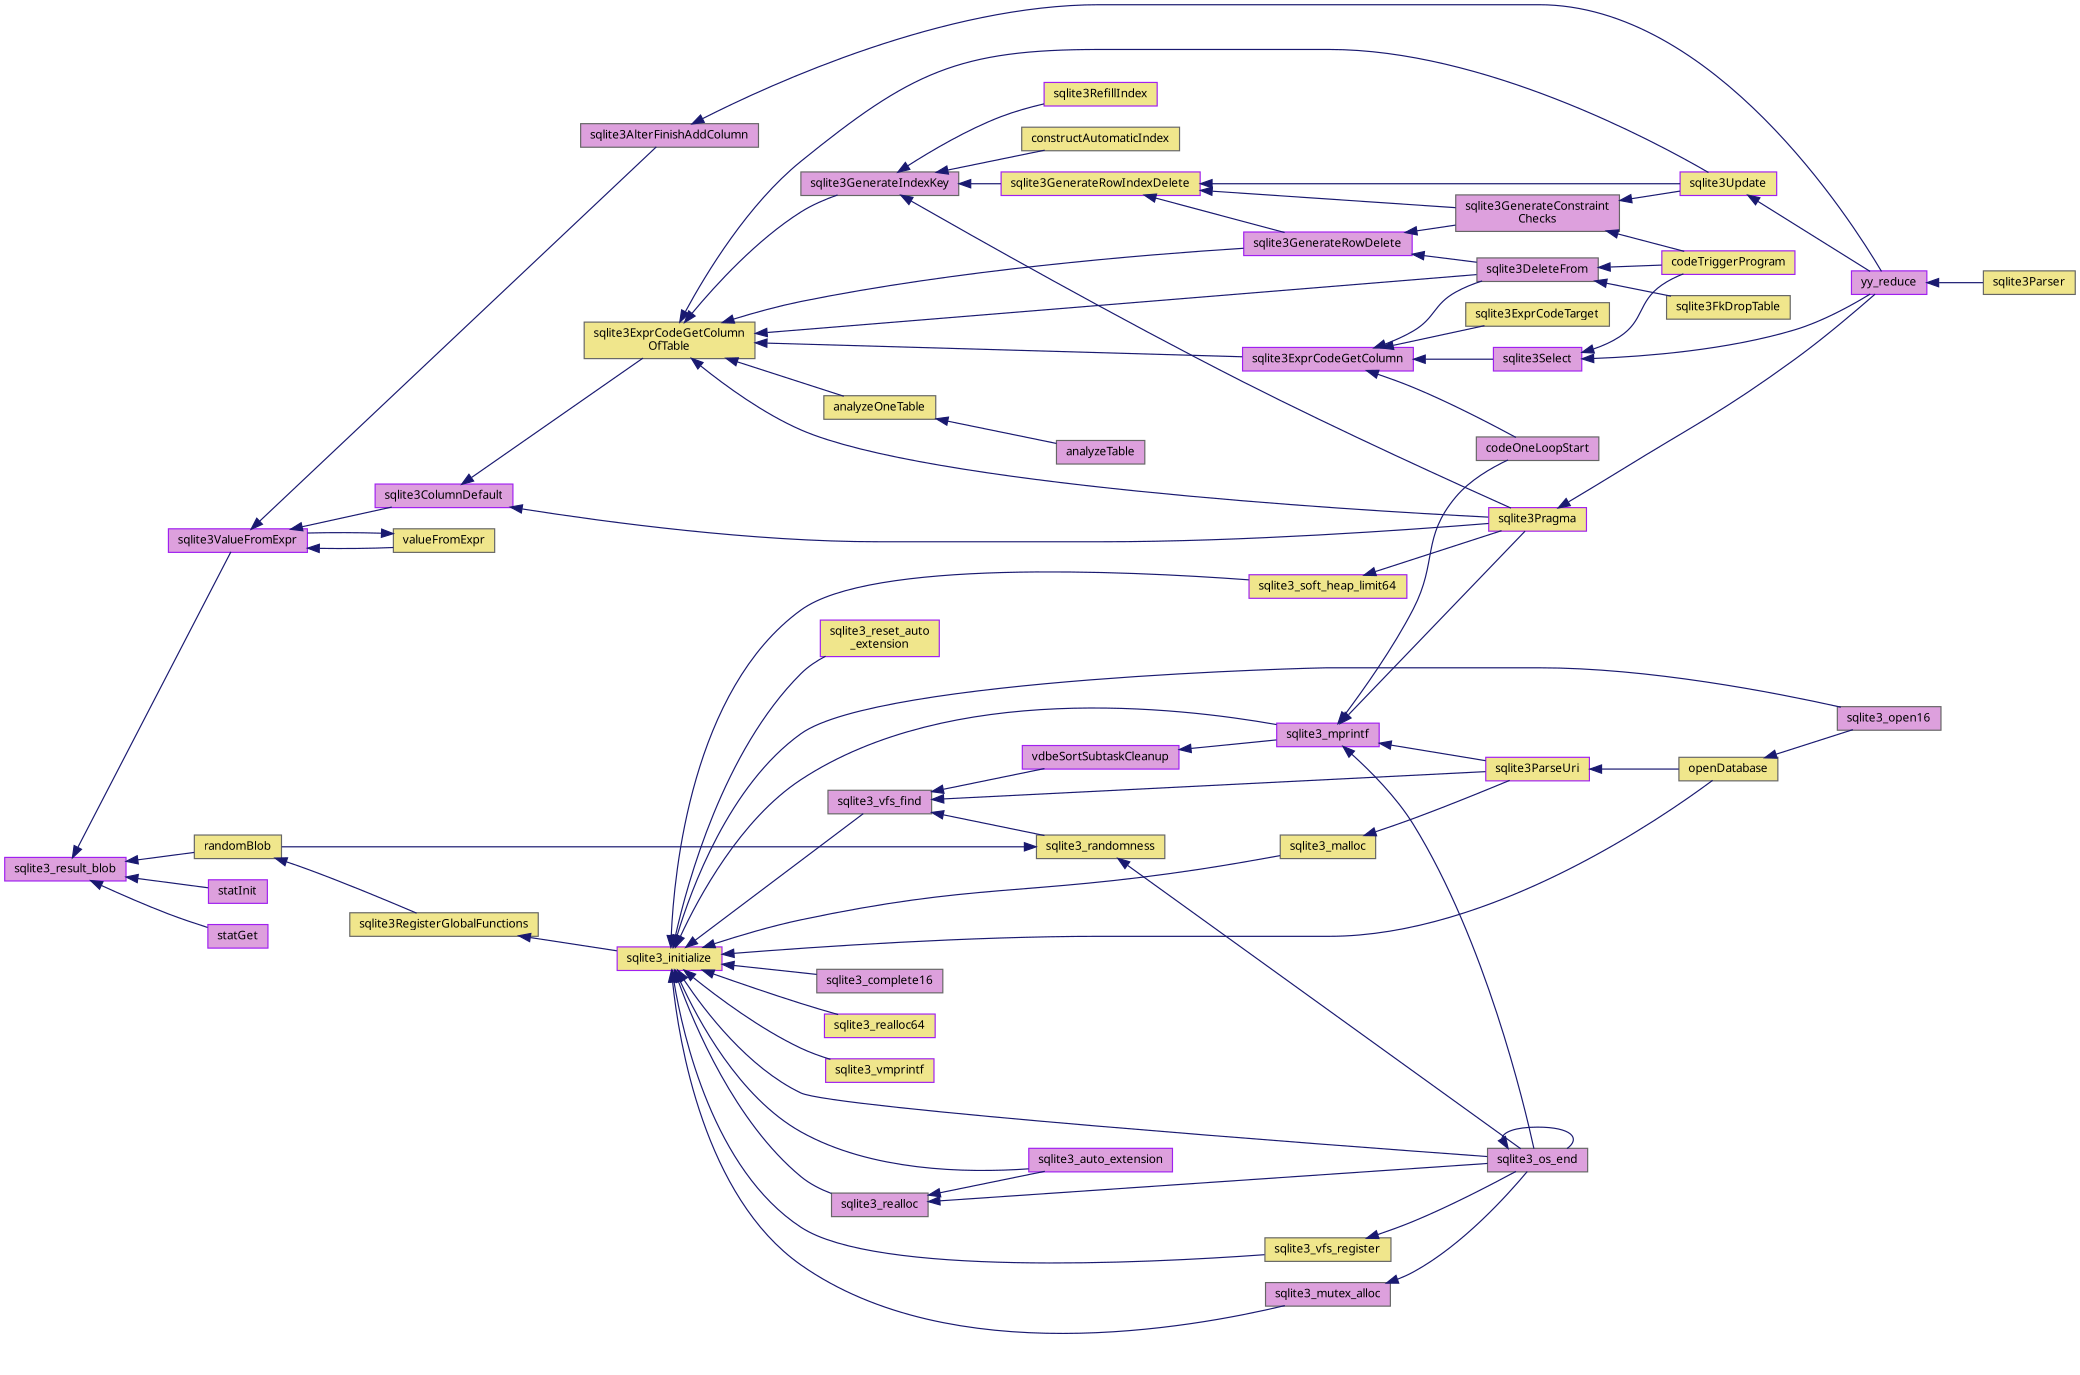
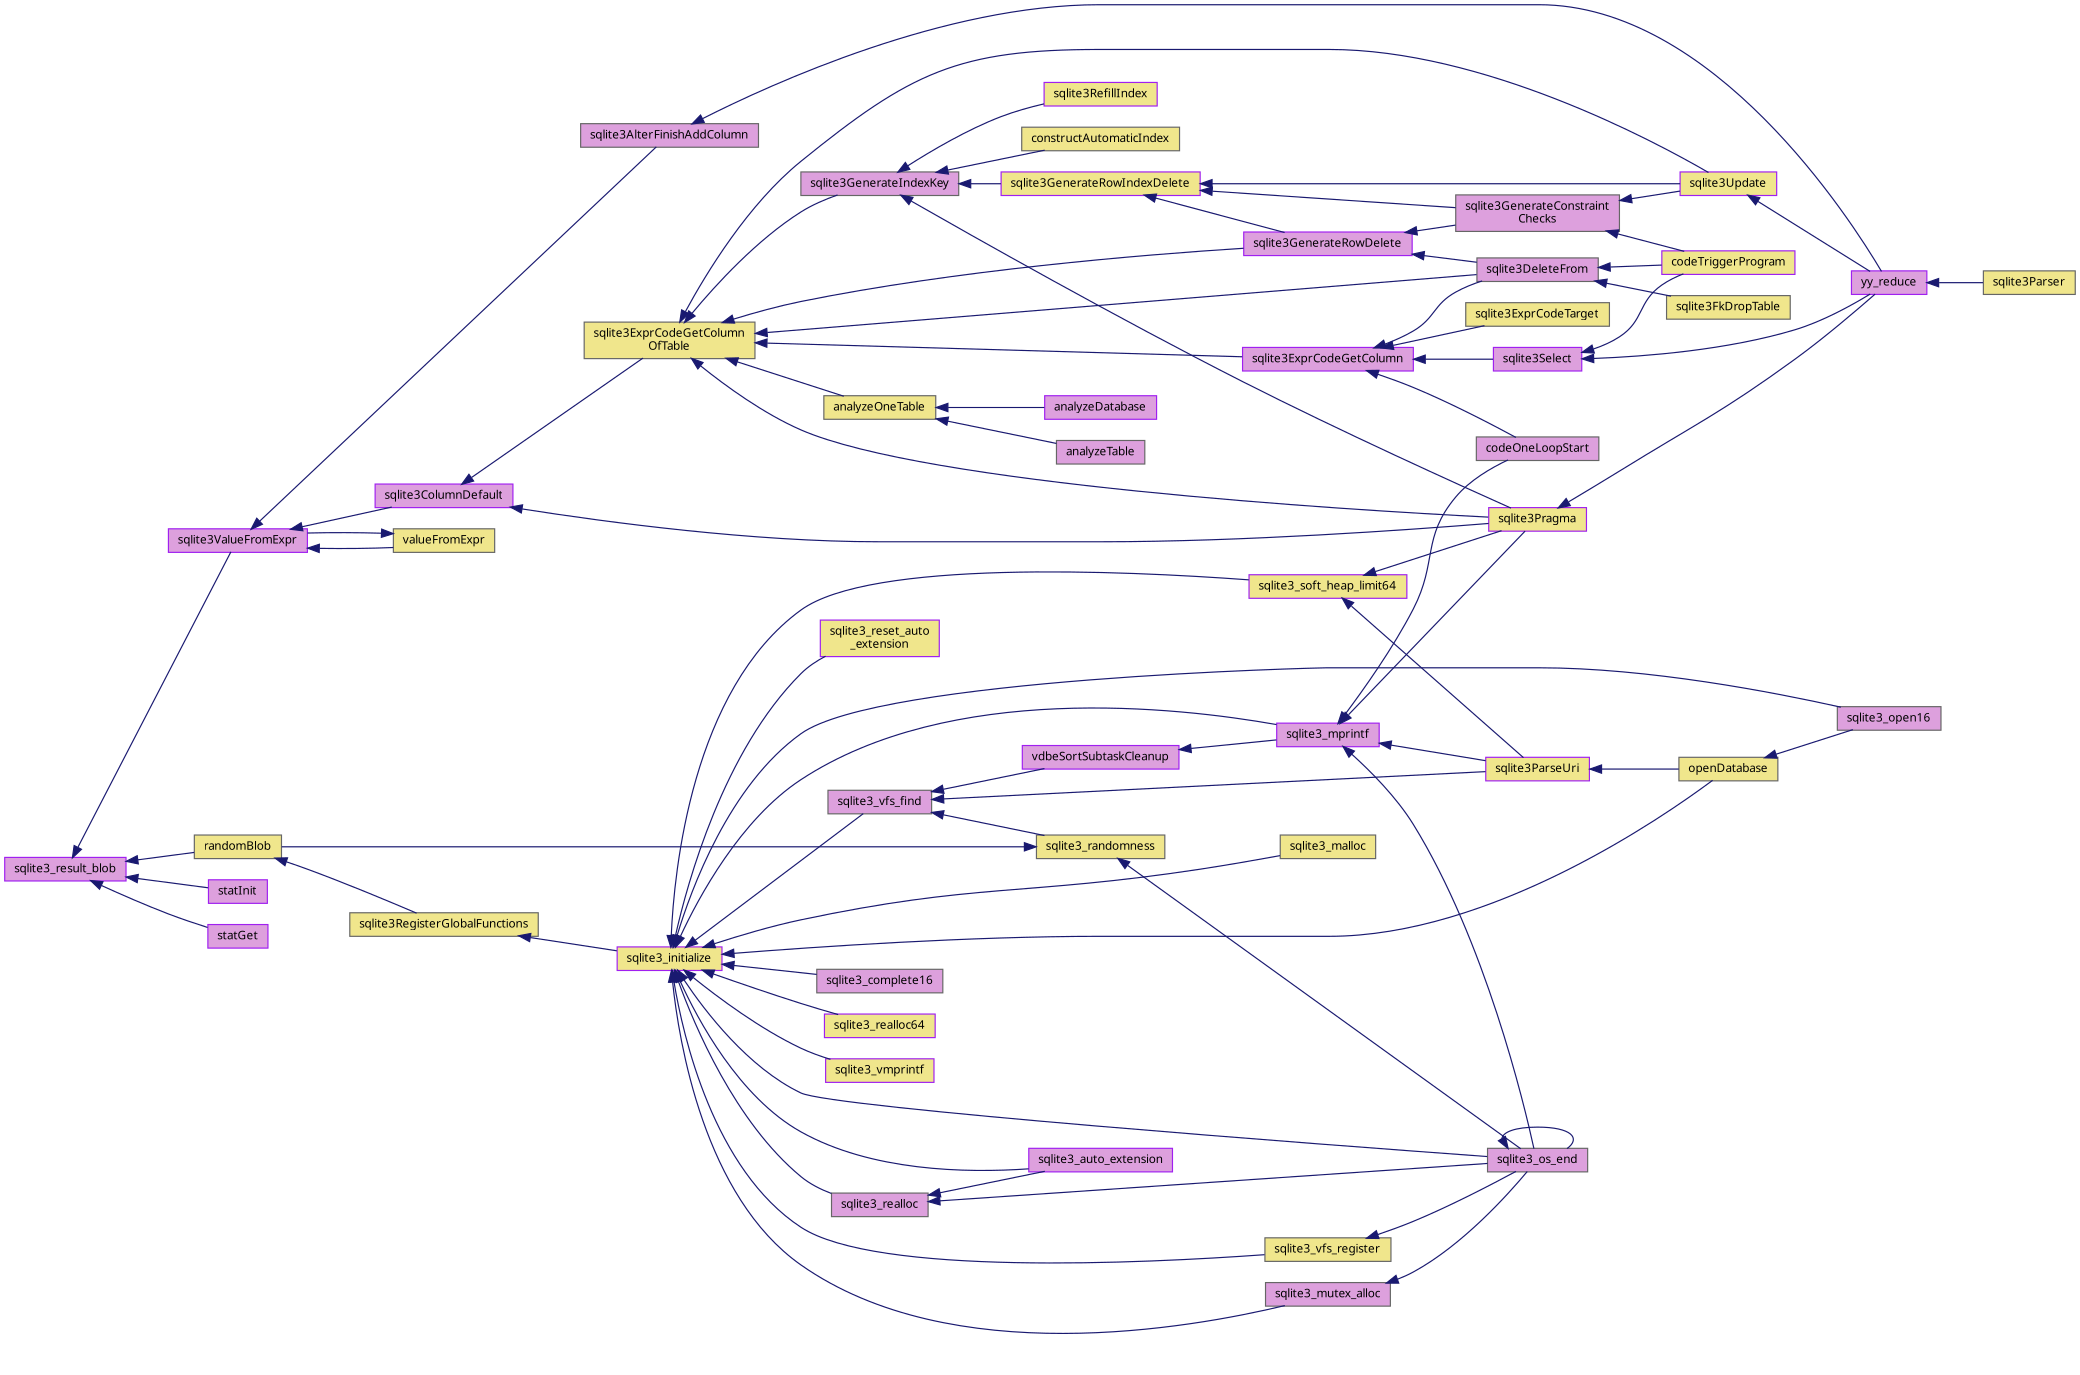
none -> (1101, 408)
(1443, 807) -> (1437, 682)
